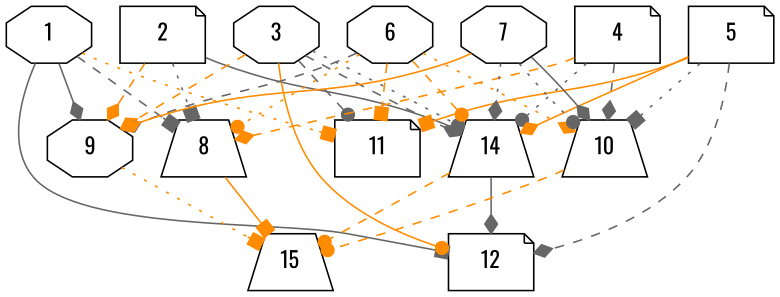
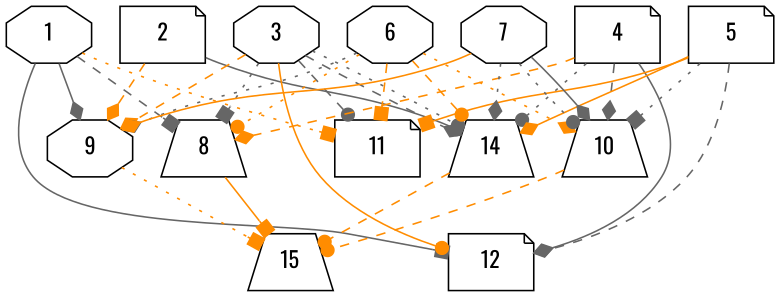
(299, 75) -> (299, 75)
(179, 79) -> (244, 85)
(491, 188) -> (659, 181)
